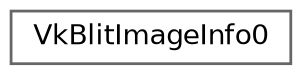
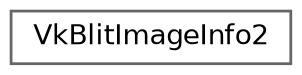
(151, 37) -> (151, 37)
